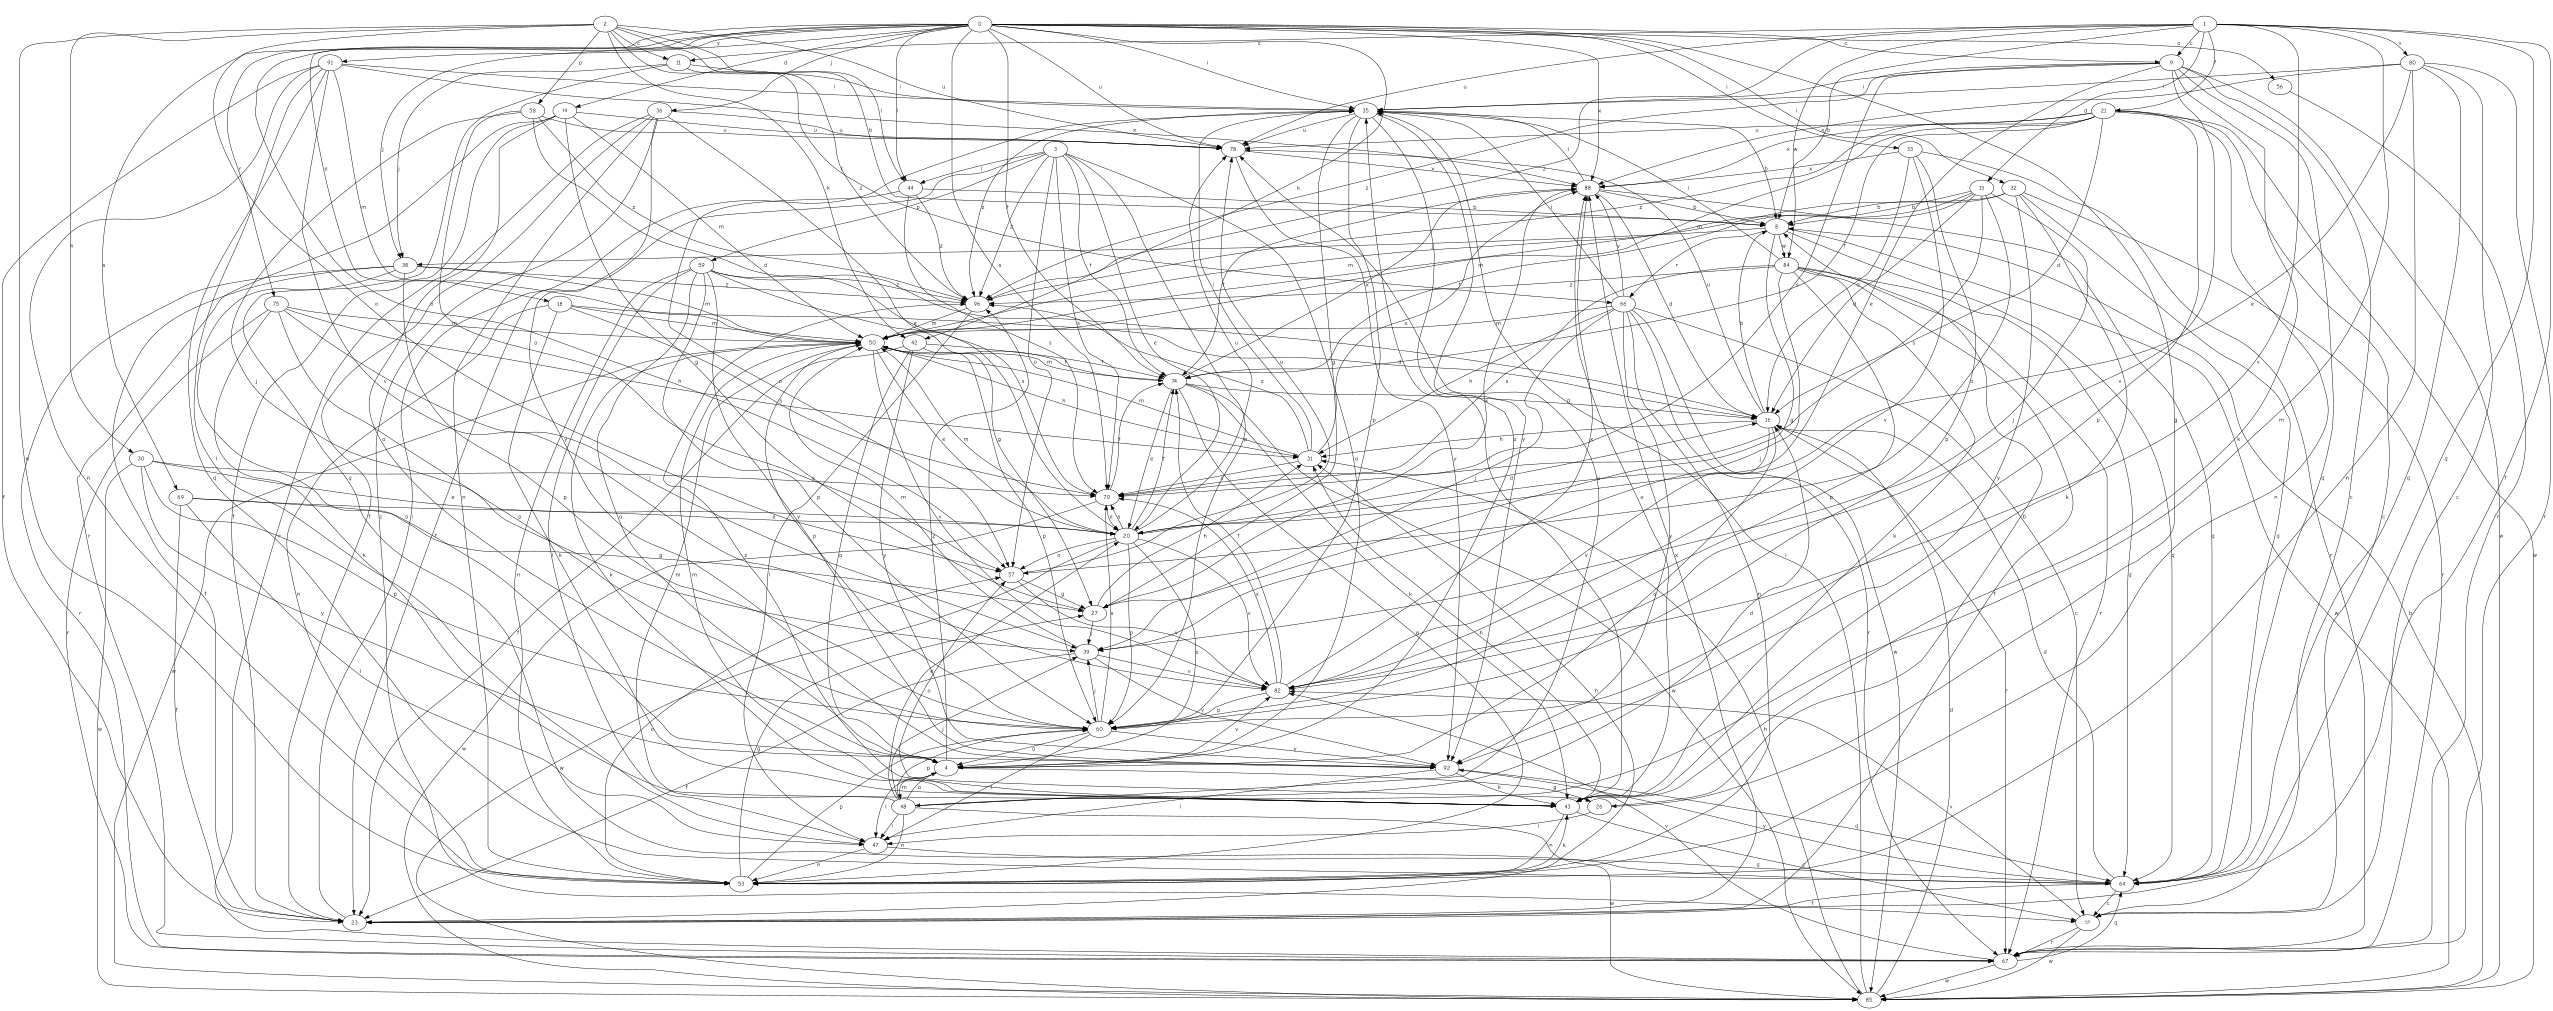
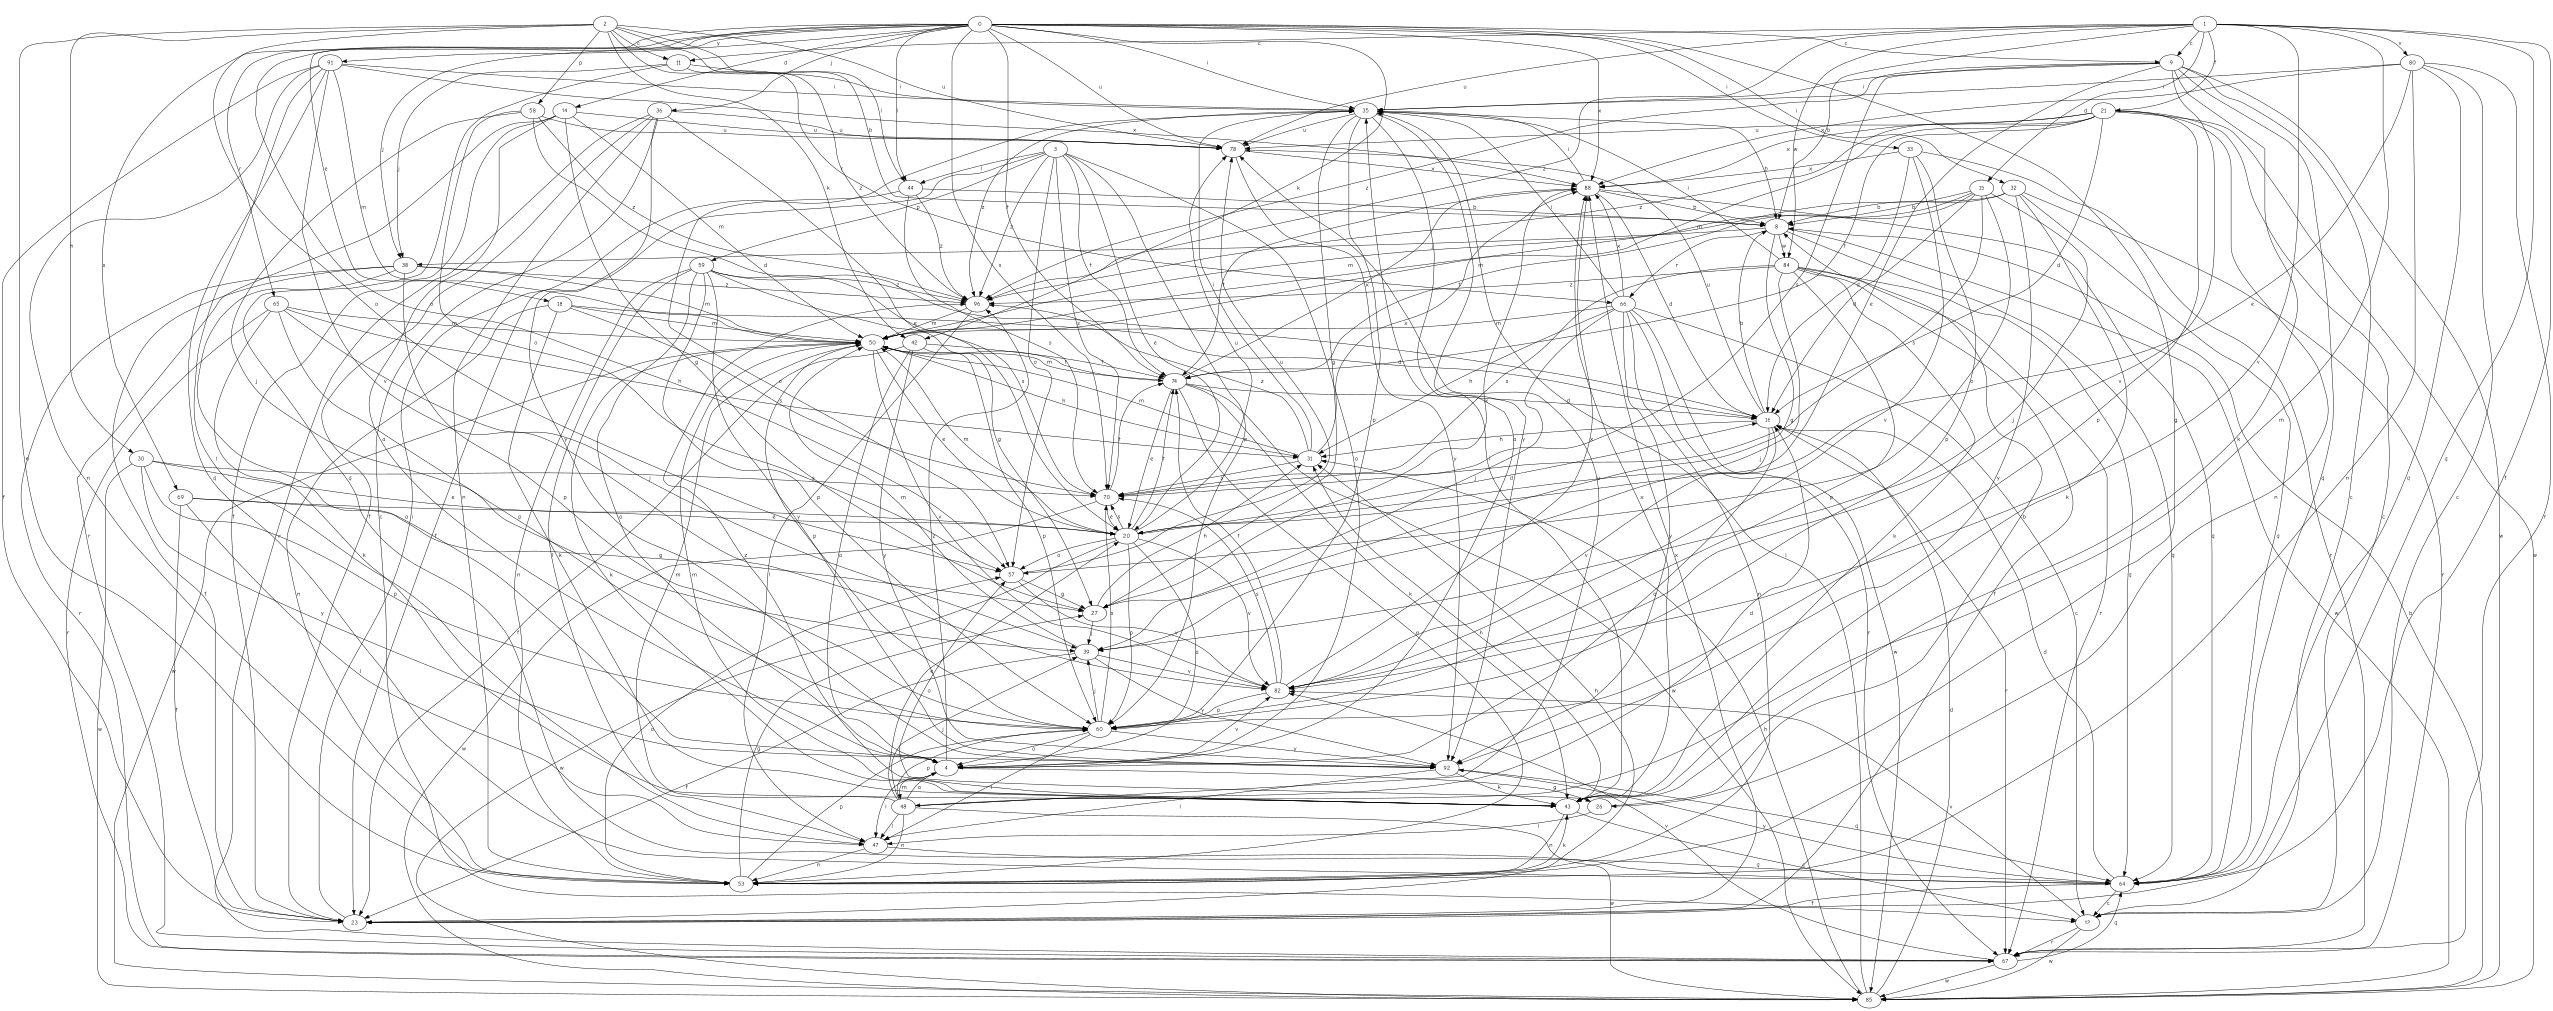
(2280, 87) -> none
(1619, 246) -> (1619, 246)
(276, 304) -> (276, 304)
